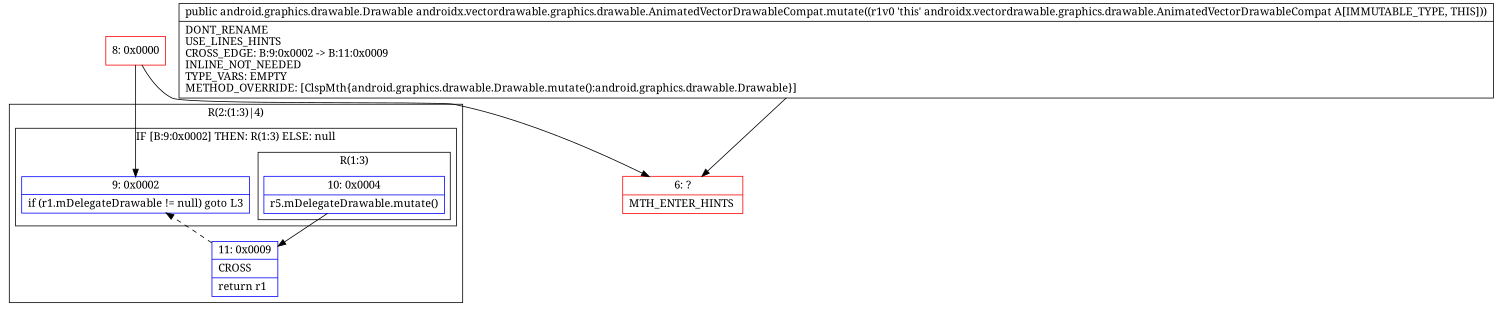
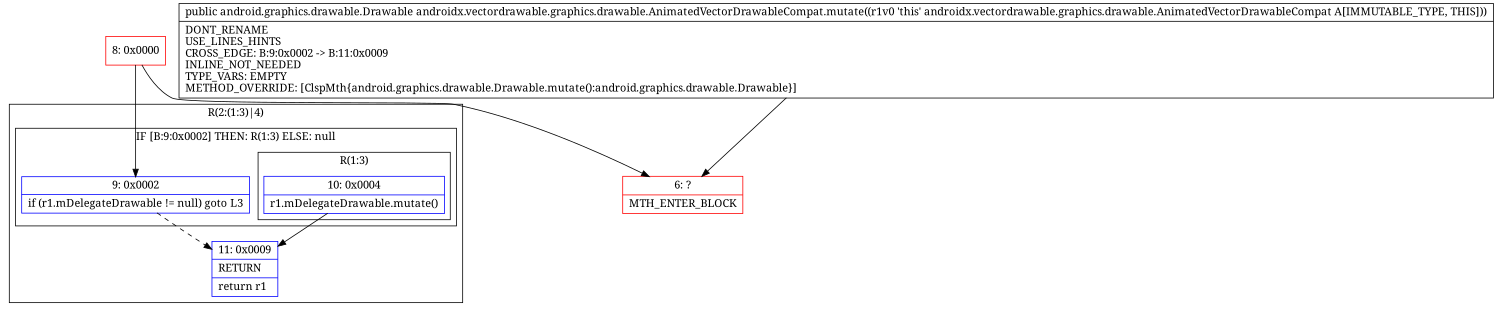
(354, 204) -> (354, 204)
(682, 204) -> (683, 204)
(194, 231) -> (183, 231)
(235, 268) -> (240, 268)
